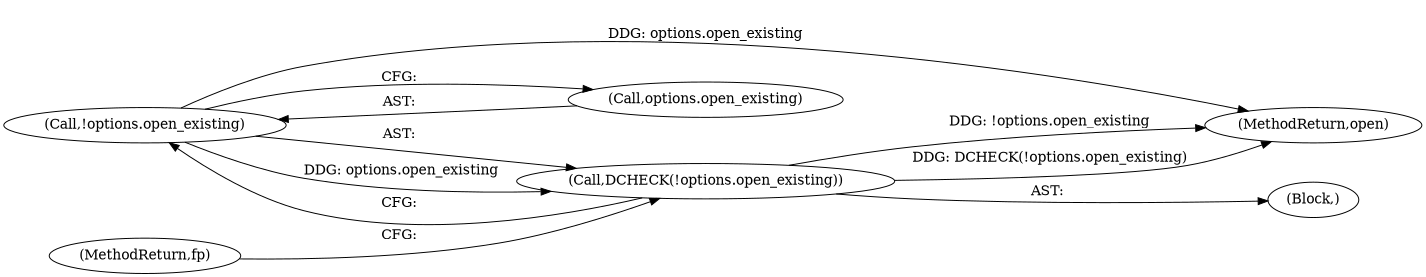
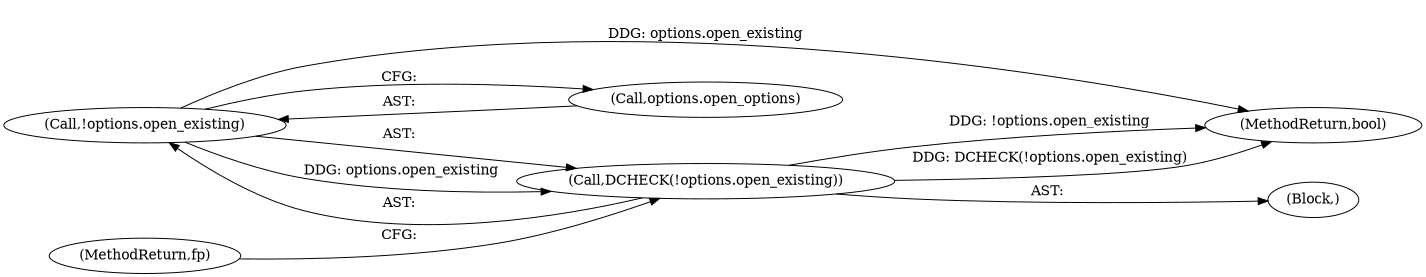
(706, 100) -> (706, 100)
(1313, 125) -> (1313, 125)
(401, 203) -> (401, 203)
